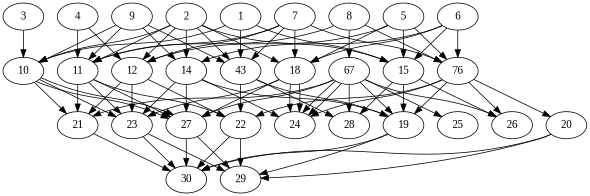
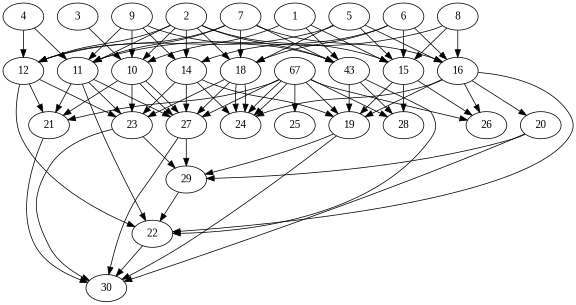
(349, 40) -> (434, 40)
(458, 71) -> (458, 71)
(241, 149) -> (171, 203)
